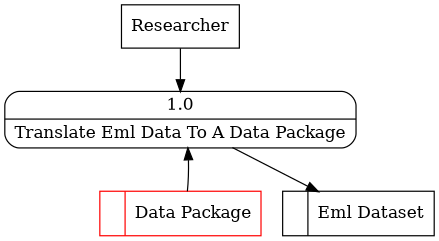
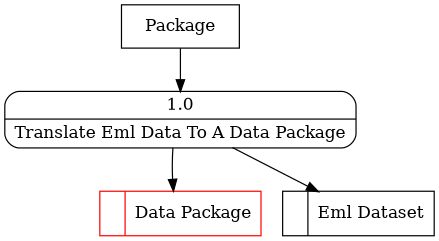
(180, 26) -> (180, 26)
(188, 176) -> (172, 164)
